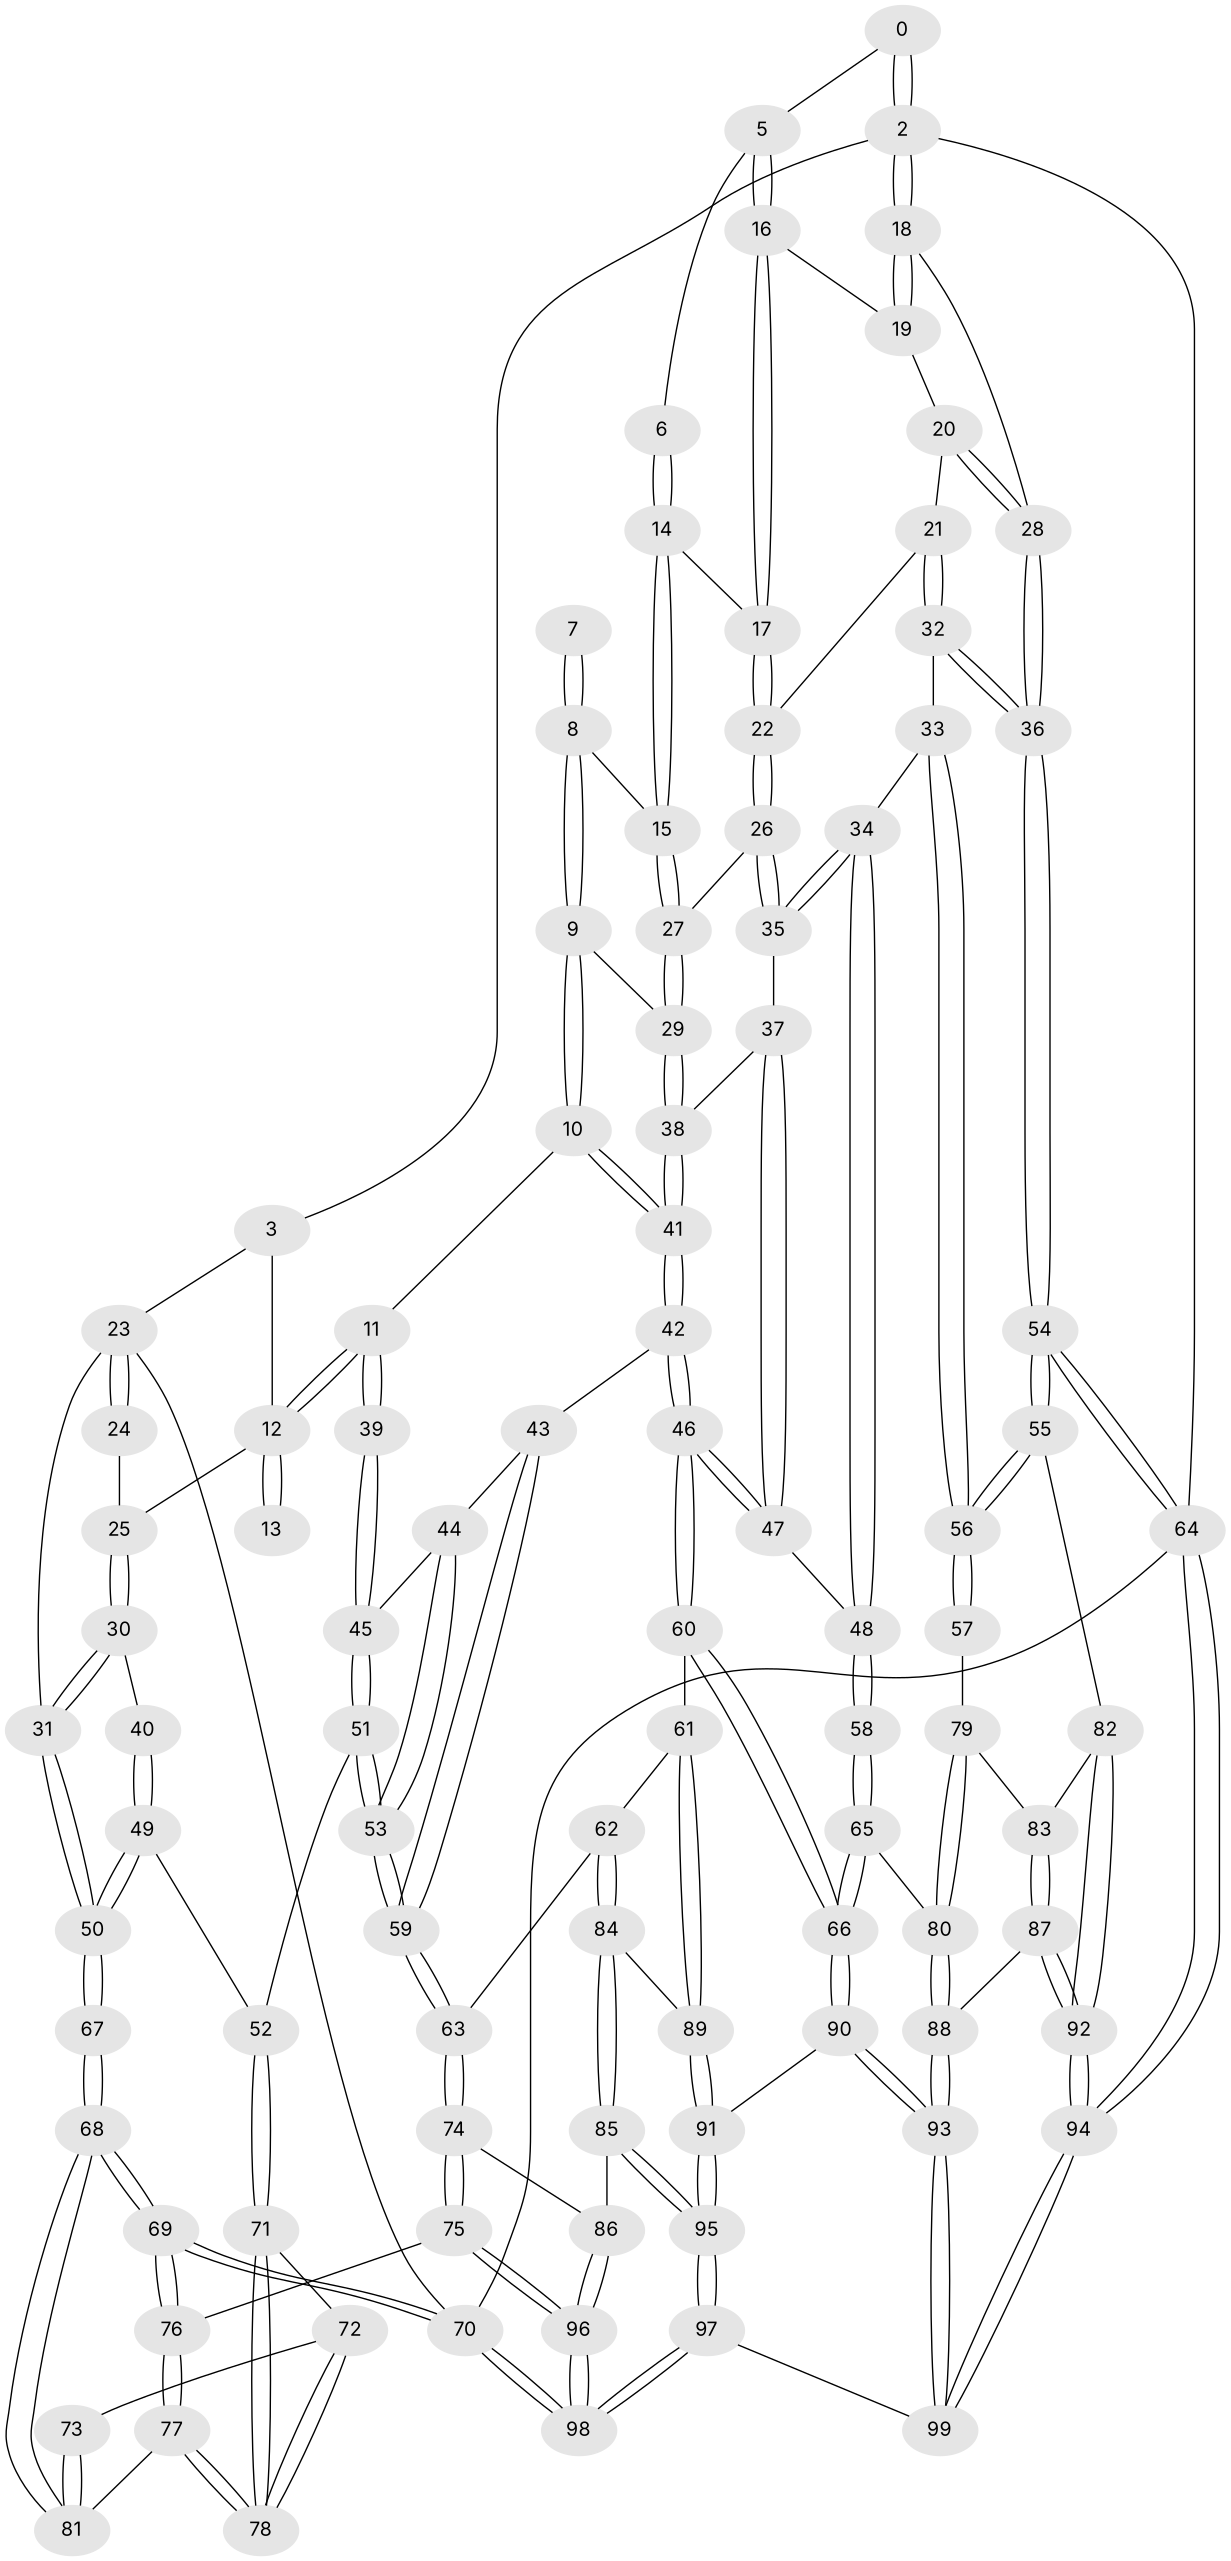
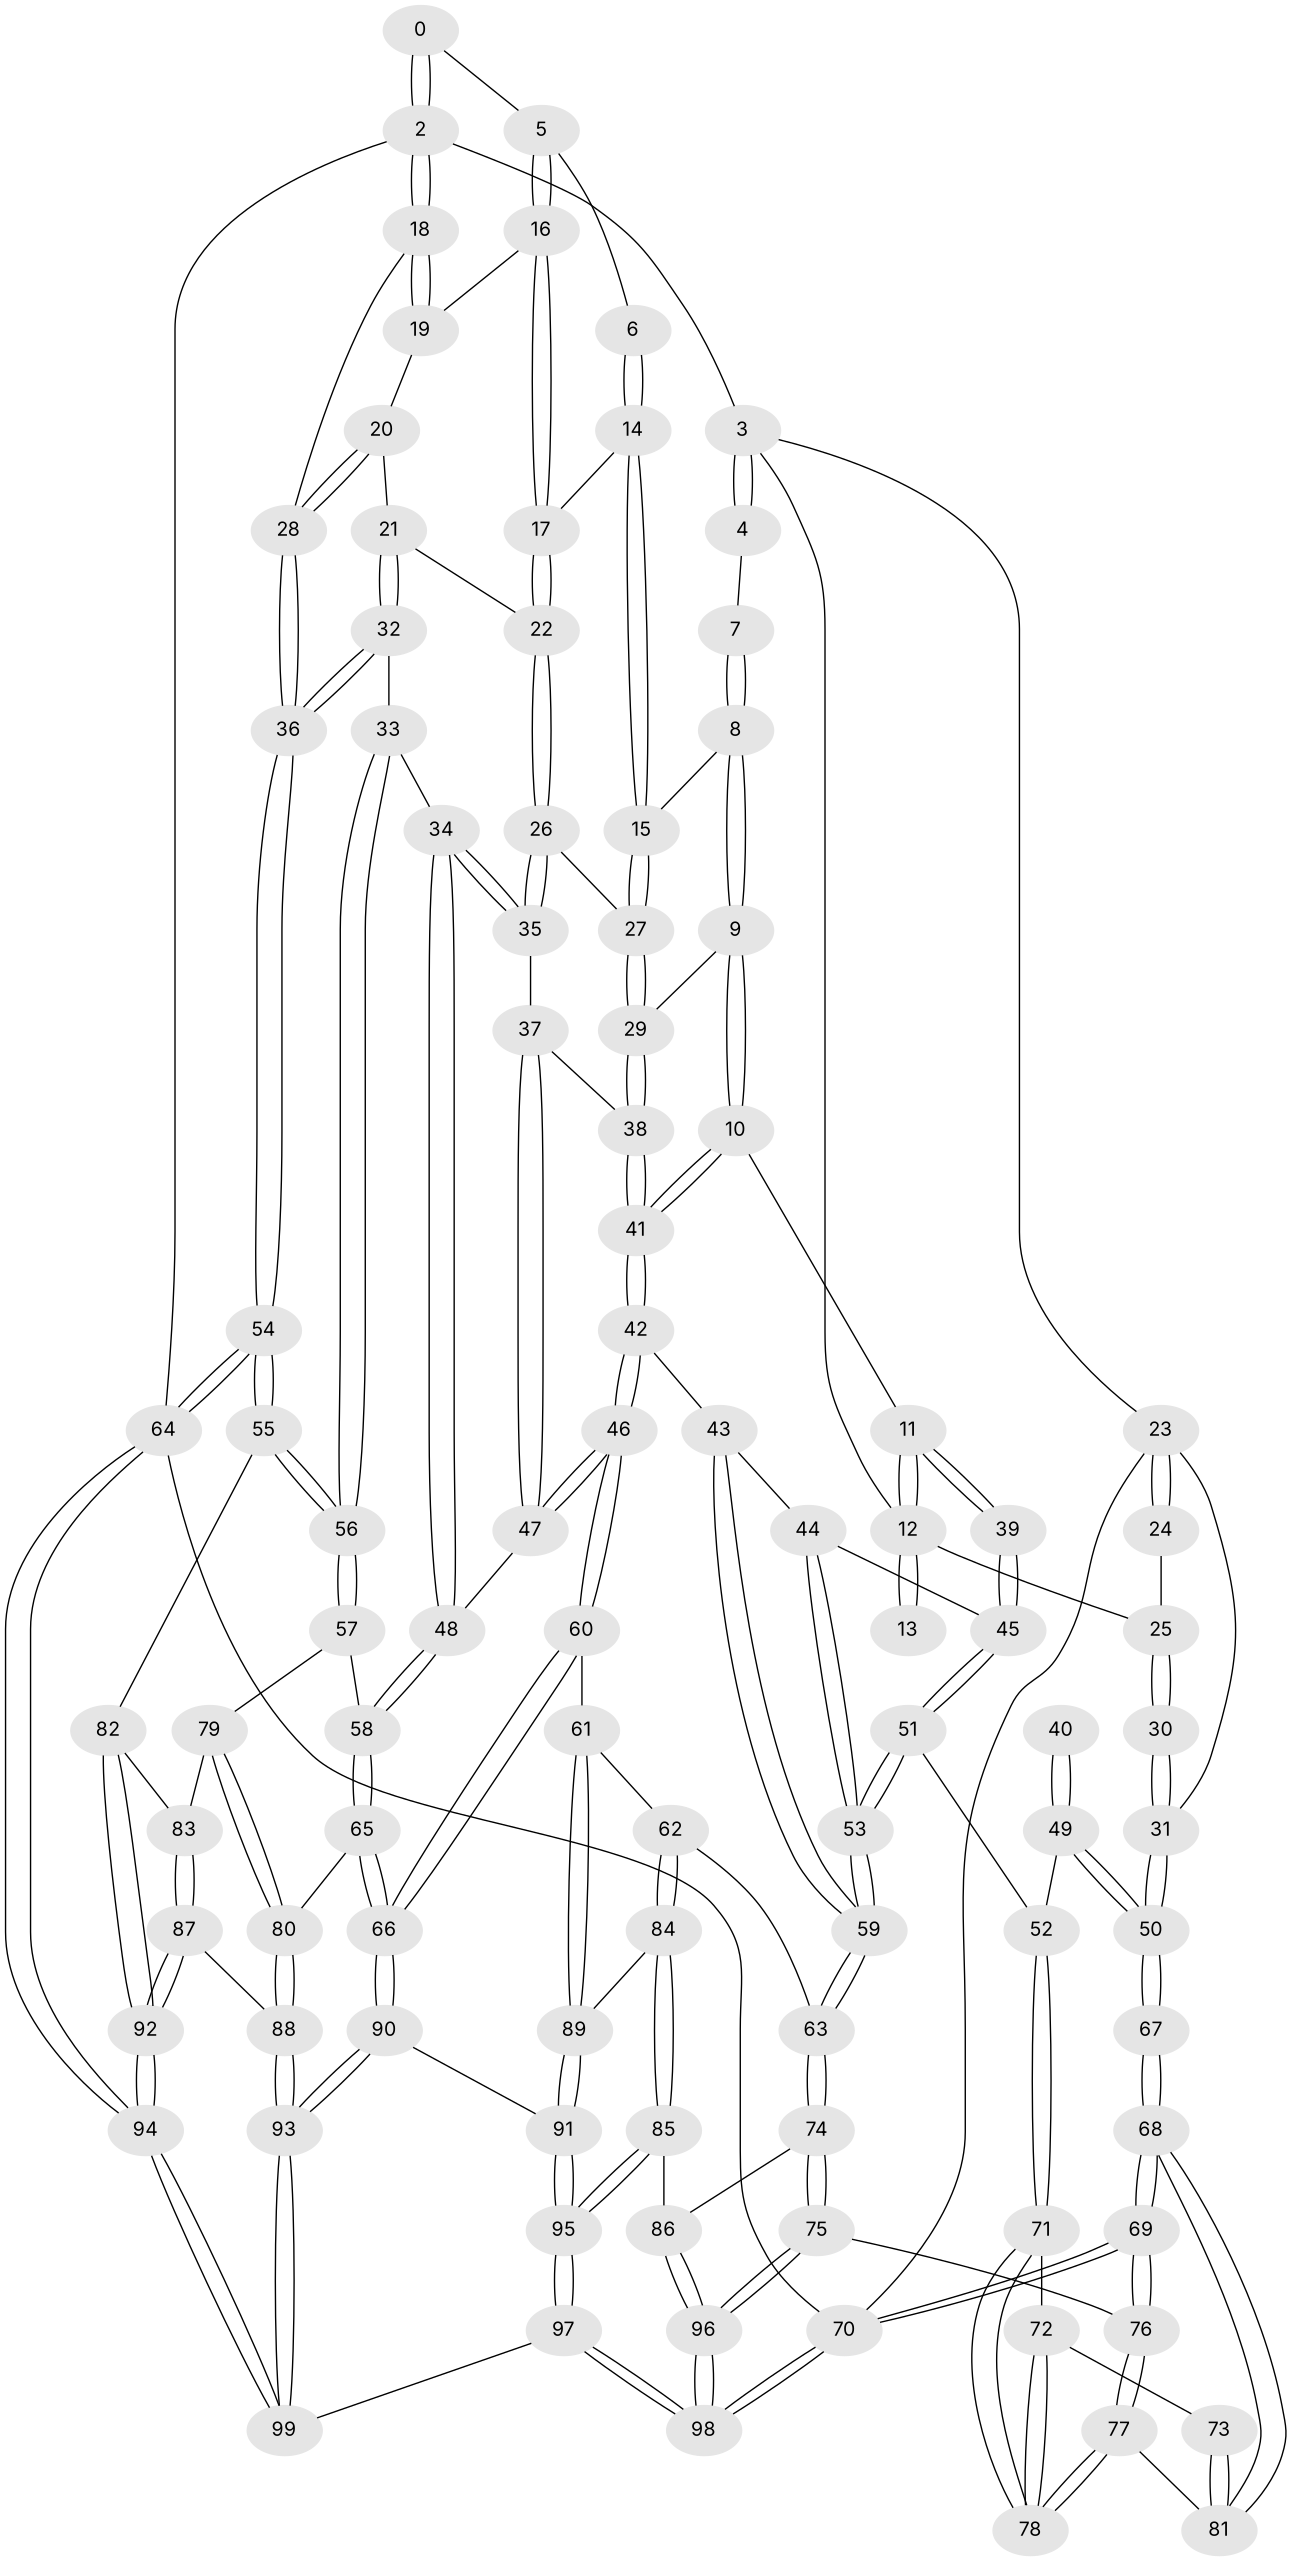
none -> (743, 531)
(131, 1680) -> none
none -> (355, 1680)
